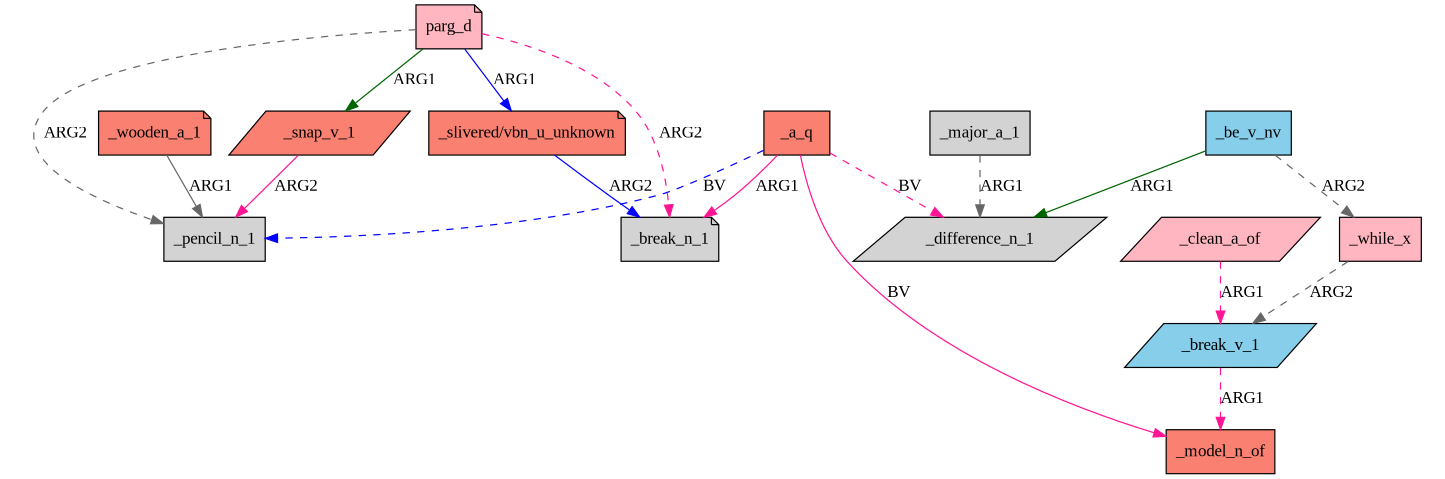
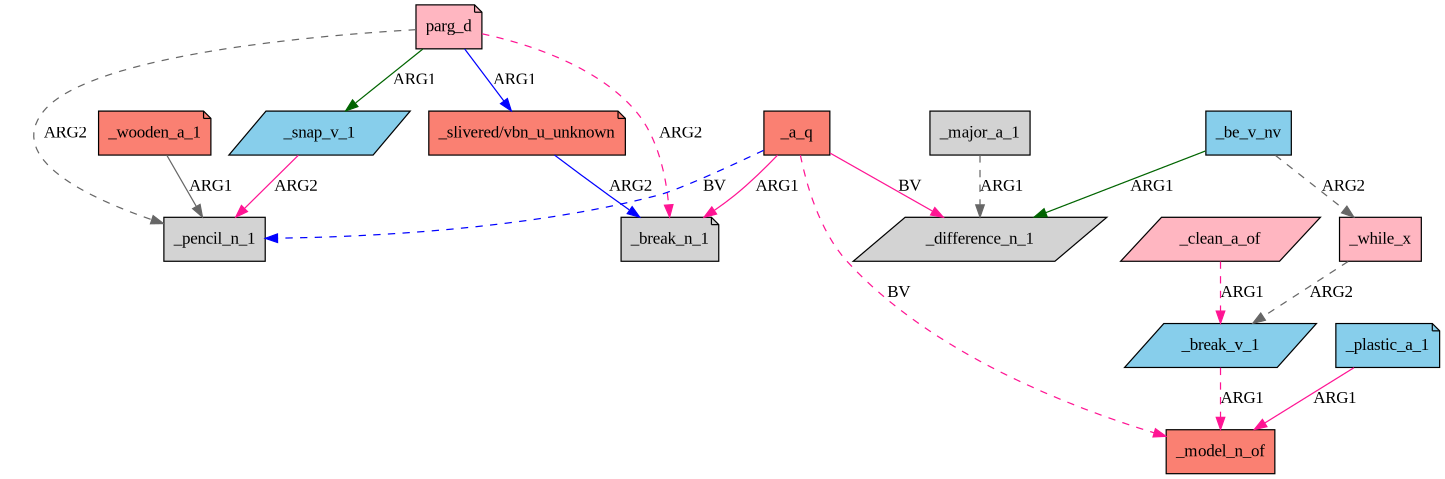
(320, 133) -> (320, 133)
(881, 182) -> (881, 182)
(939, 337) -> (939, 337)
none -> (1388, 345)
